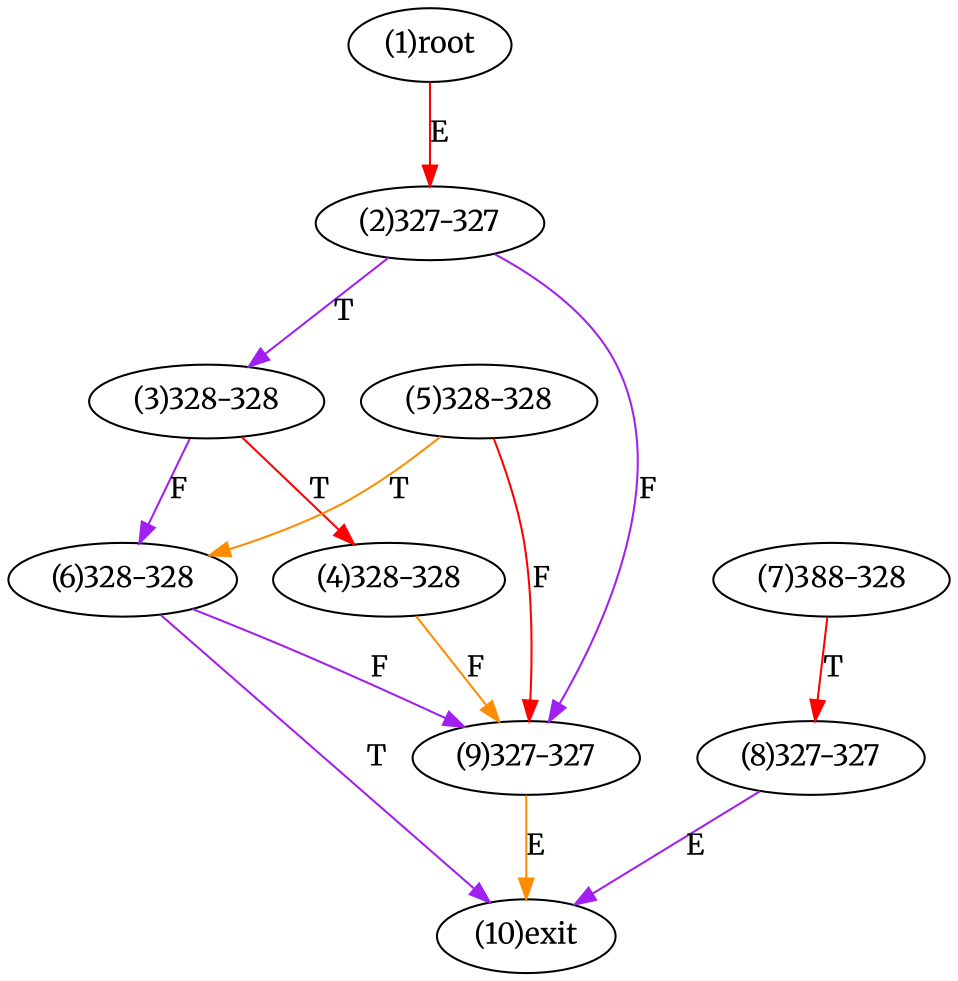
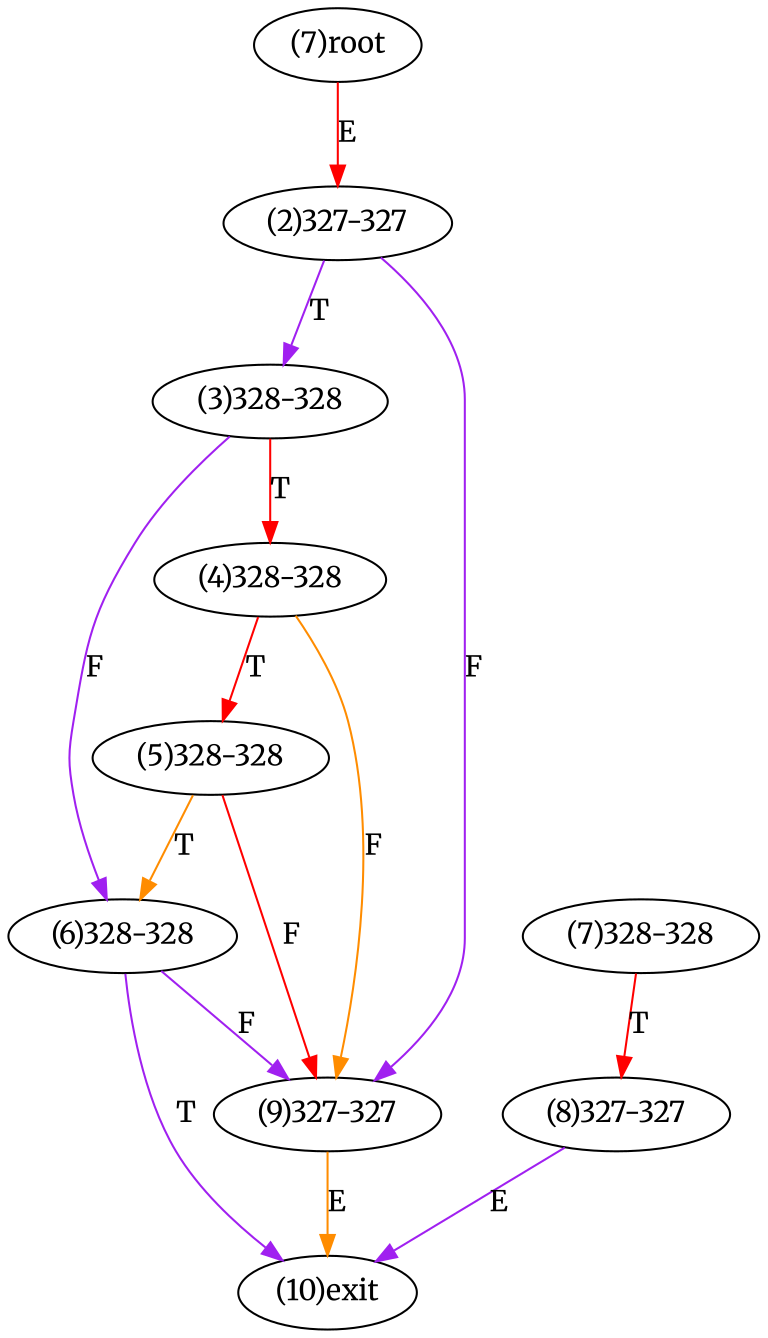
(430, 45) -> (338, 45)
(832, 580) -> (641, 936)
none -> (244, 659)
